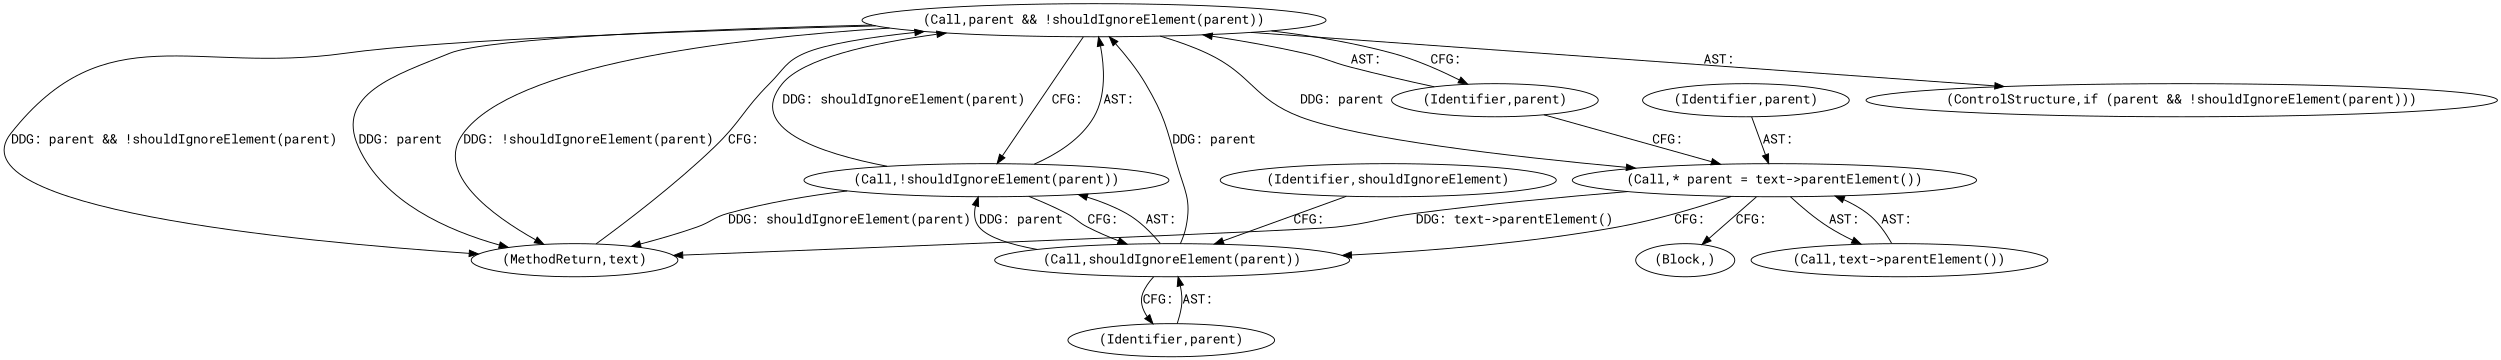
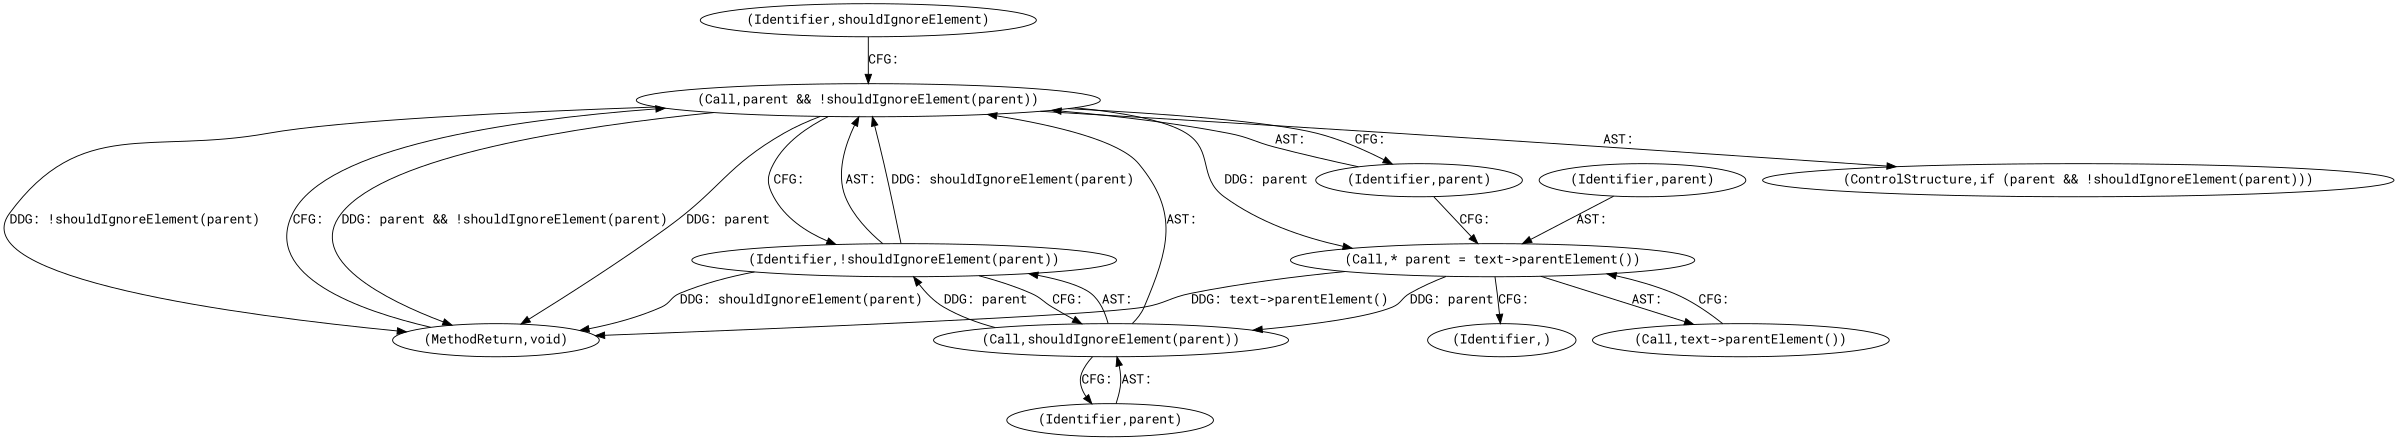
(1214, 140) -> (1186, 220)
(986, 180) -> (904, 260)
(1285, 219) -> (868, 56)
(1694, 220) -> (1452, 300)
(1900, 220) -> (1718, 300)
(575, 260) -> (496, 340)
(1685, 260) -> (1502, 340)
